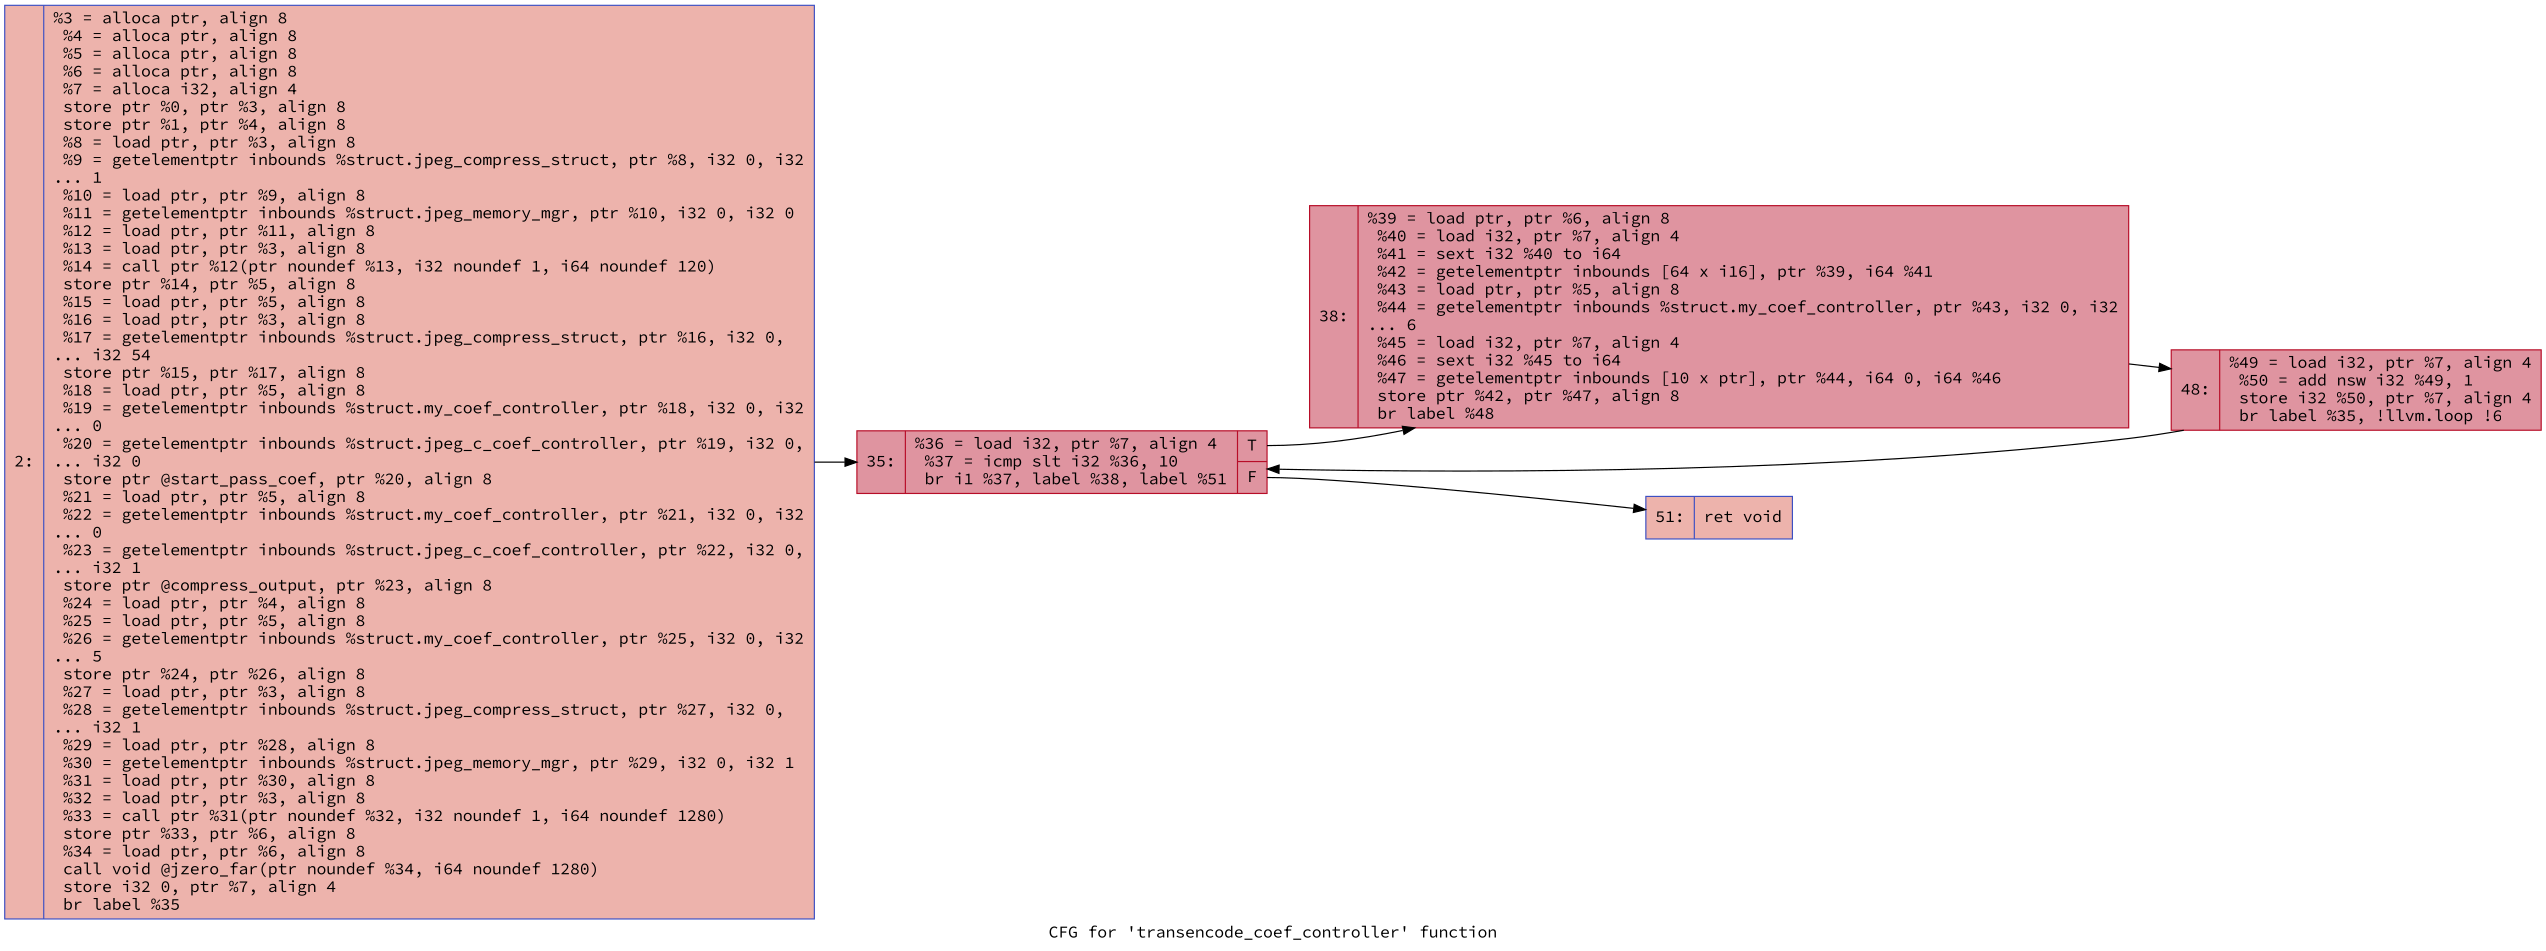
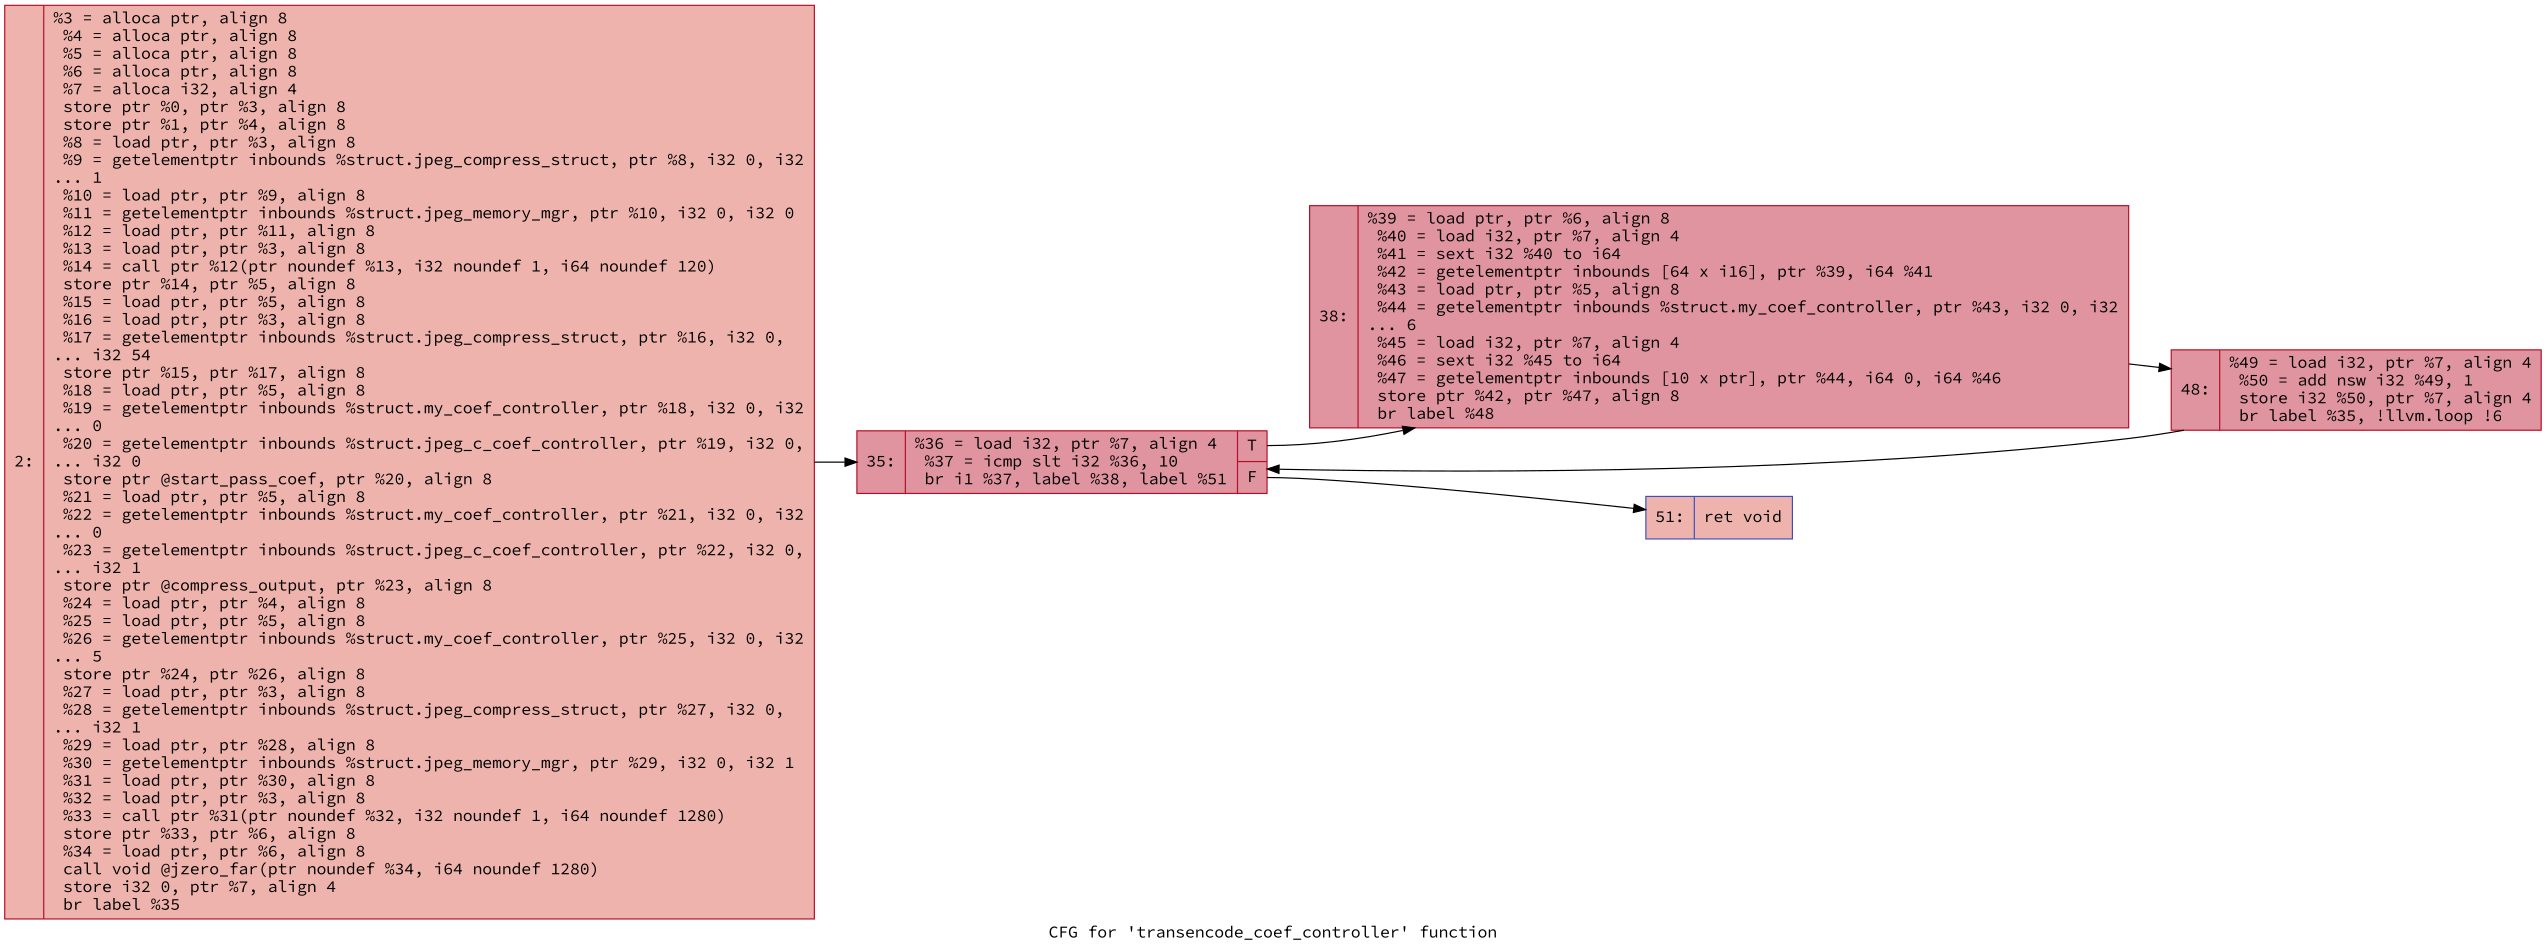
(410, 462) -> (410, 462)
